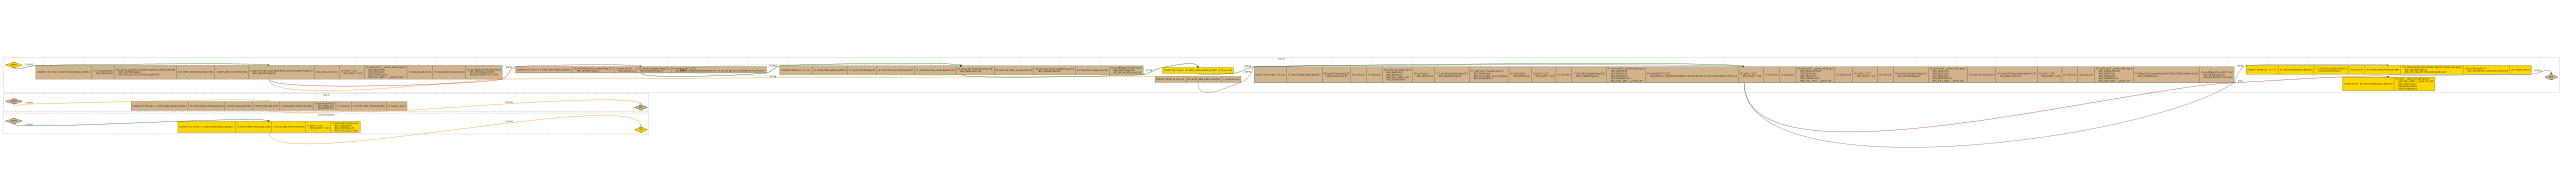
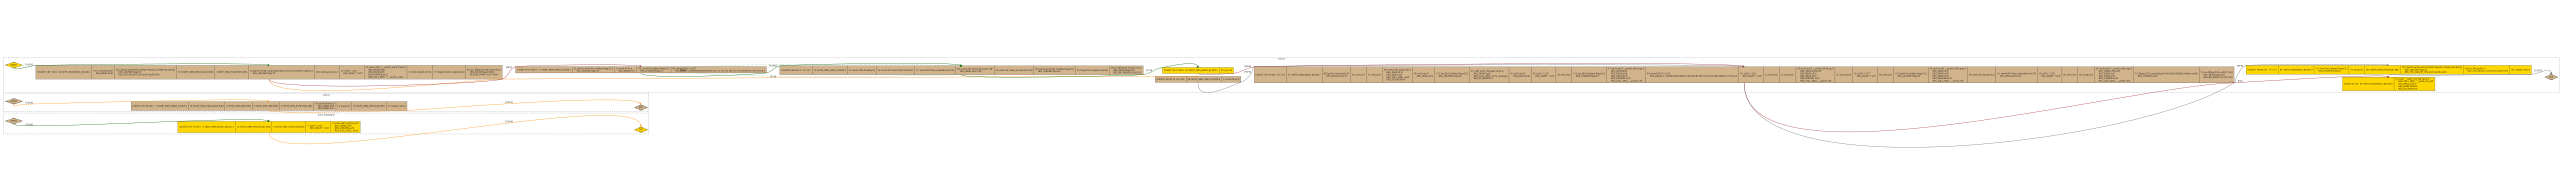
(1511, 64) -> (1511, 64)
